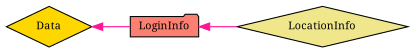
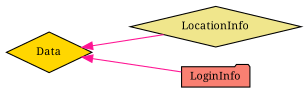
(223, 27) -> (128, 40)
